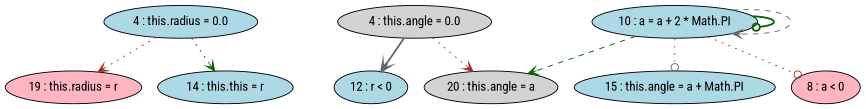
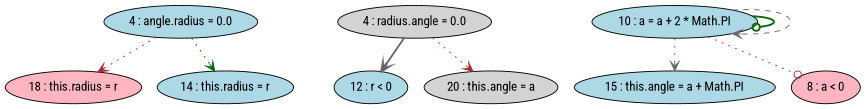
(181, 22) -> (181, 22)
(415, 22) -> (415, 22)
(675, 50) -> (675, 50)
(586, 54) -> none
(73, 87) -> (73, 87)
(225, 87) -> (225, 87)
